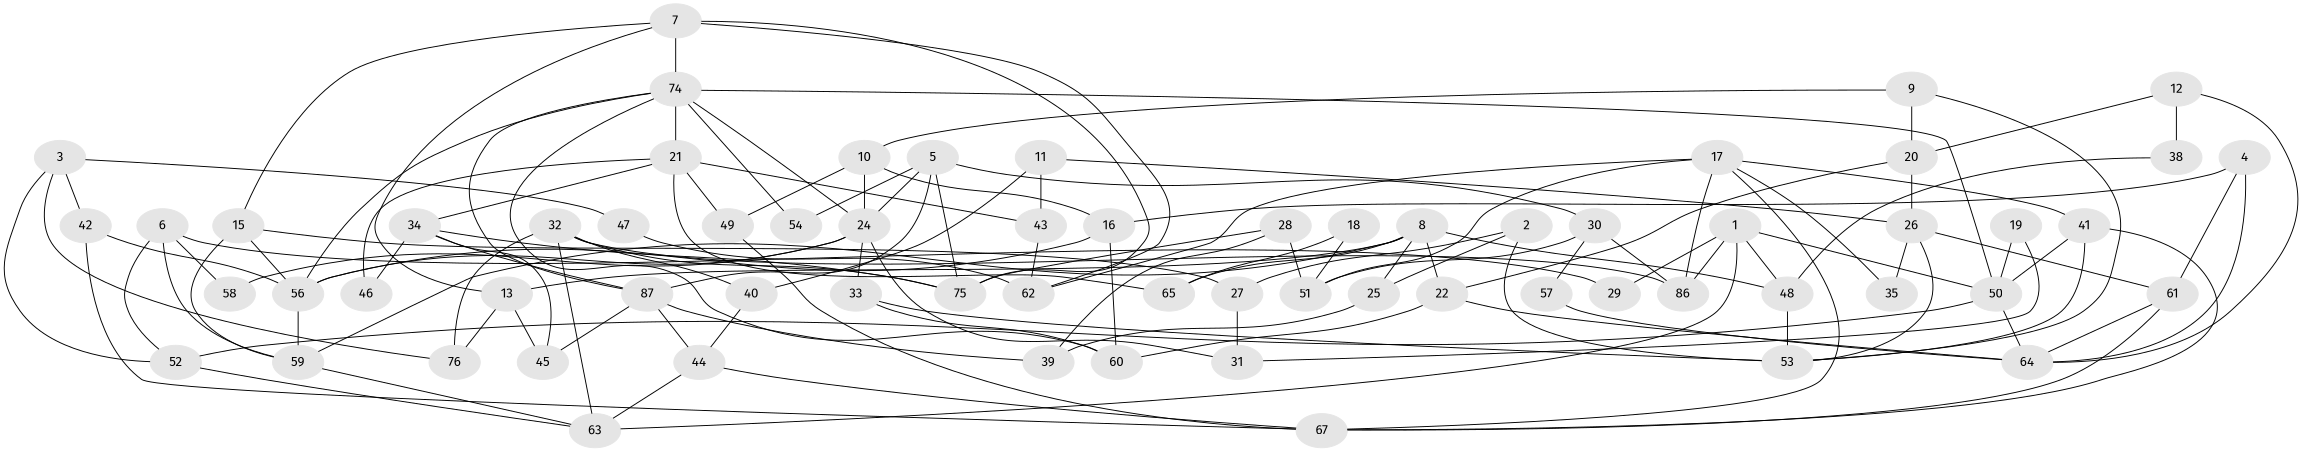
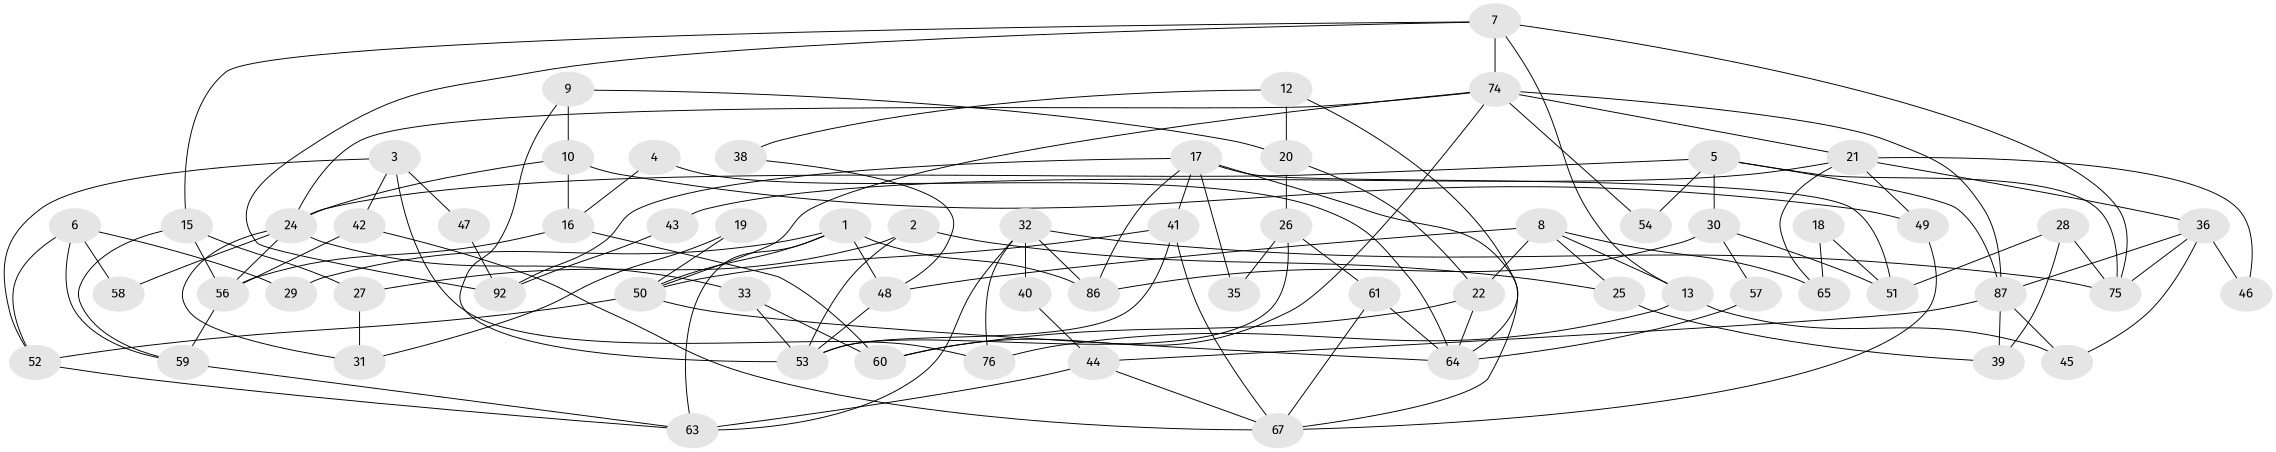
(456, 145) -> none
(1041, 157) -> none
(415, 226) -> (2204, 226)
(2209, 226) -> none
(853, 251) -> none
(1029, 294) -> (500, 294)
